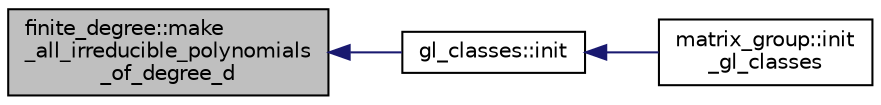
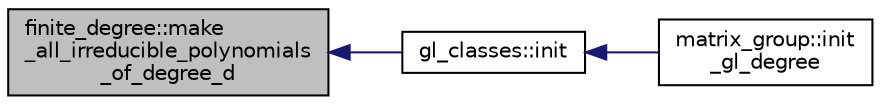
(766, 52) -> (766, 52)
